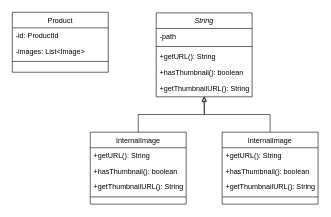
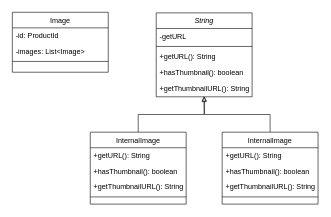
(60, 20) -> (60, 20)
(170, 37) -> (174, 37)
